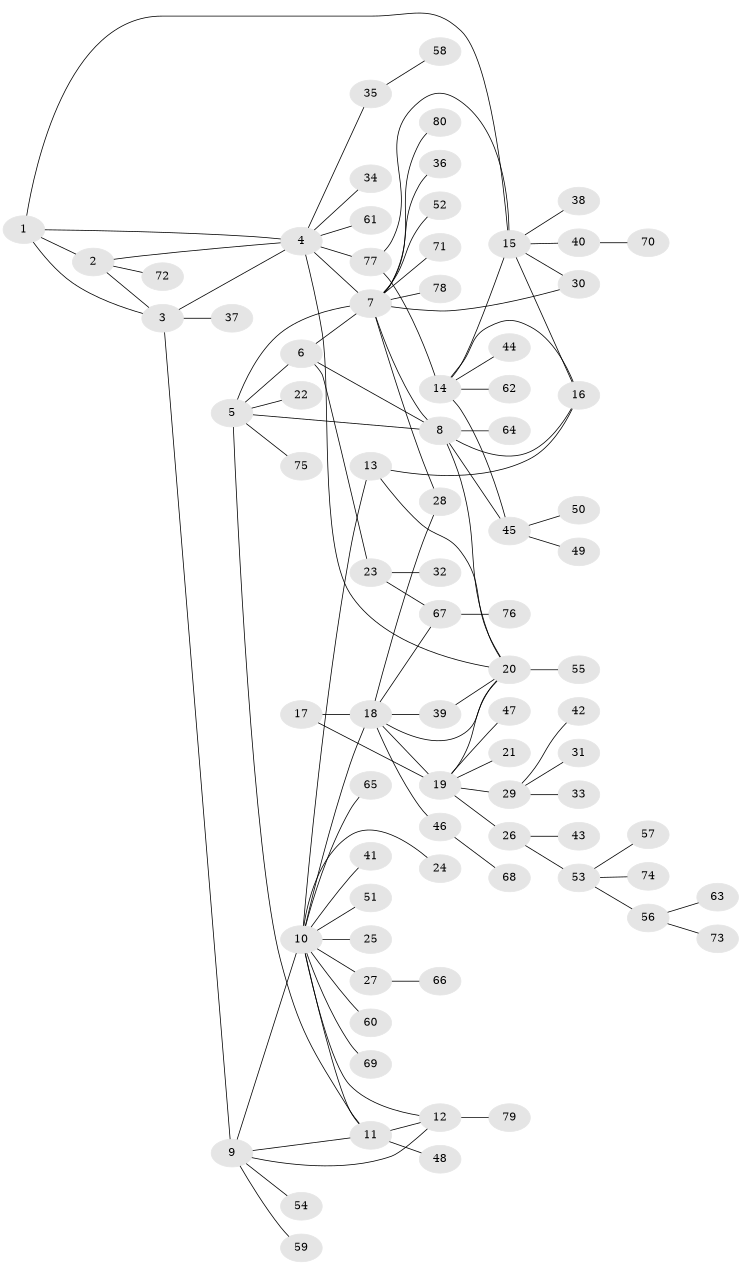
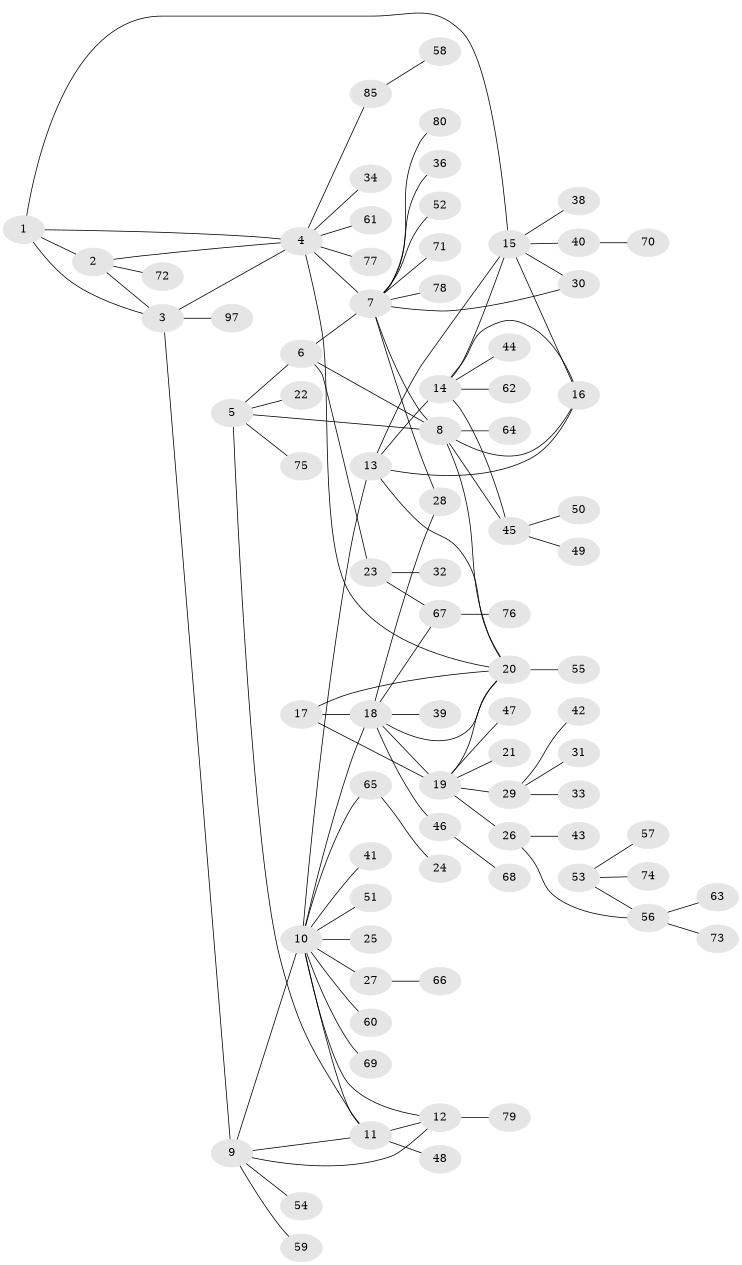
(371, 94) -> (371, 94)
(431, 95) -> (432, 351)
(232, 318) -> (232, 318)
(413, 322) -> (400, 433)
(279, 335) -> none
(475, 692) -> (402, 682)
(343, 841) -> (404, 828)
(544, 857) -> (562, 901)
